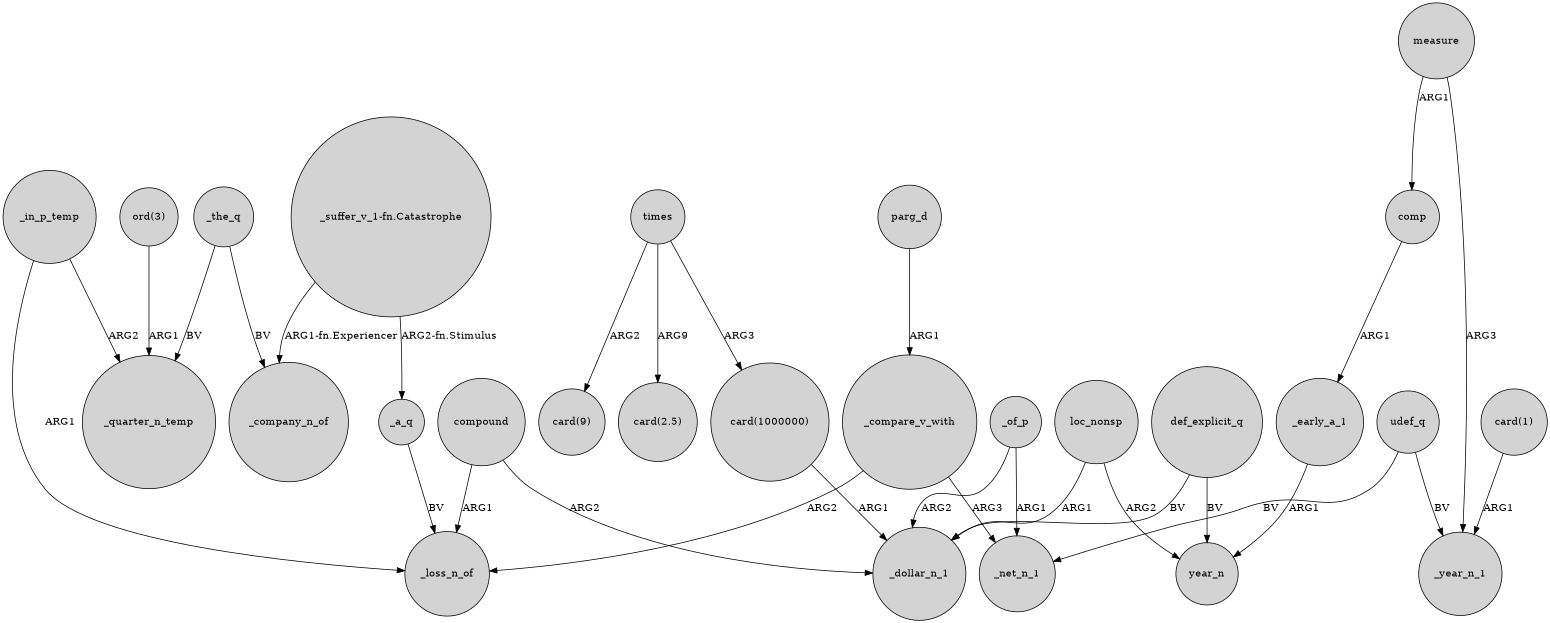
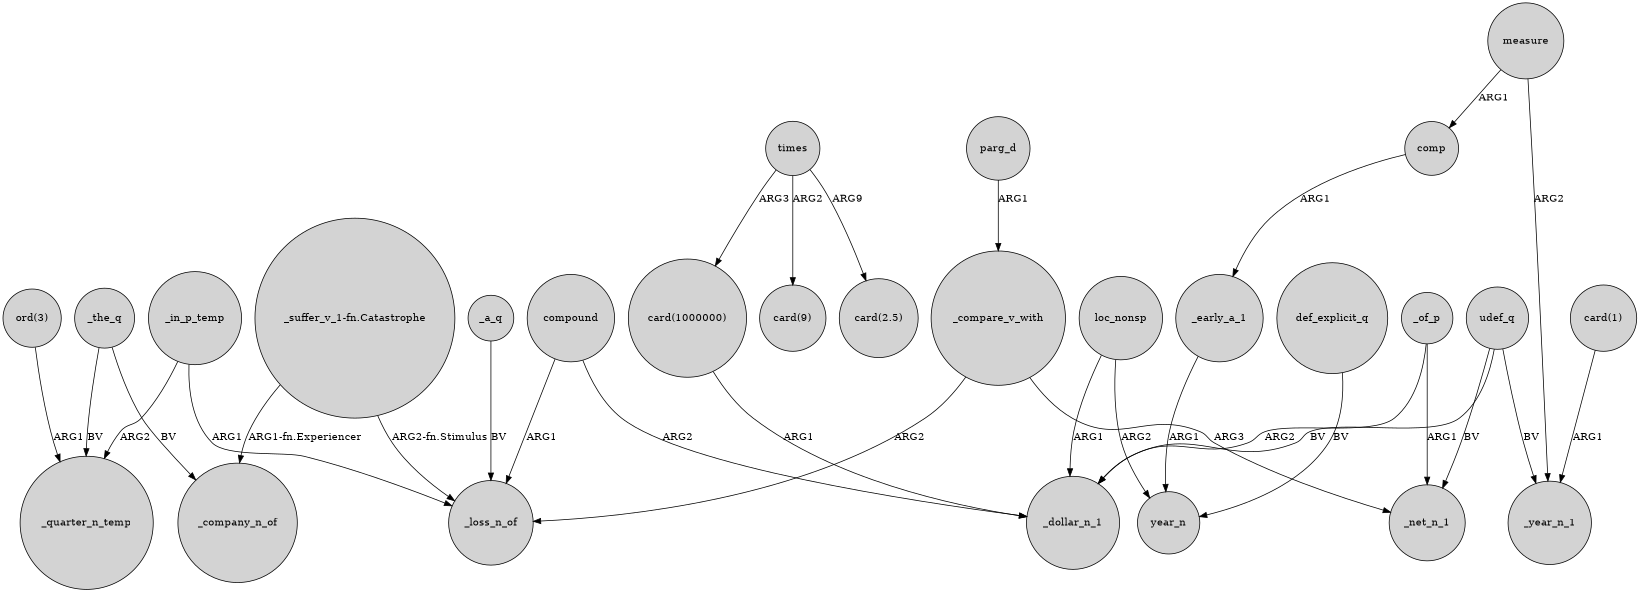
(1482, 336) -> (1549, 199)
(402, 354) -> (407, 461)
(1082, 523) -> (1304, 436)
